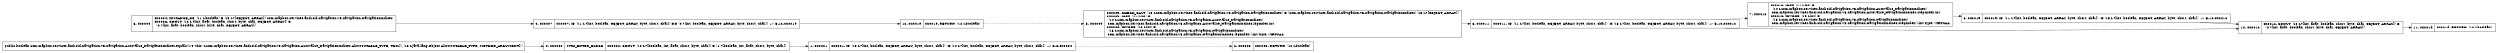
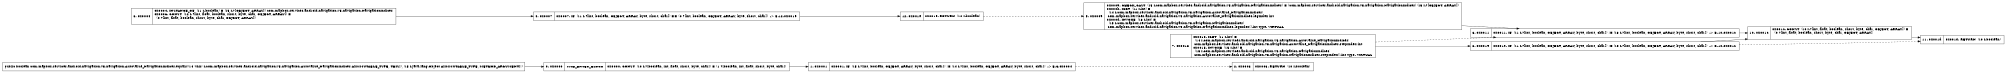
(1732, 19) -> (1435, 40)
none -> (1829, 43)
